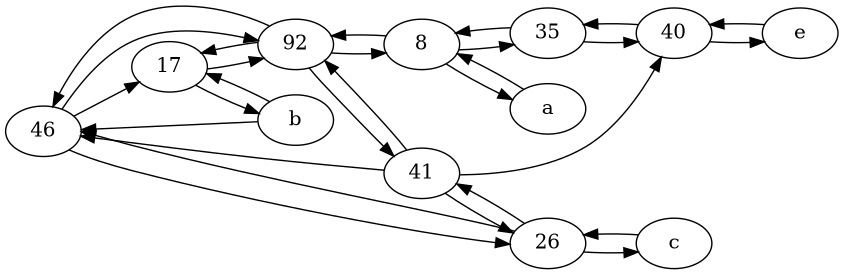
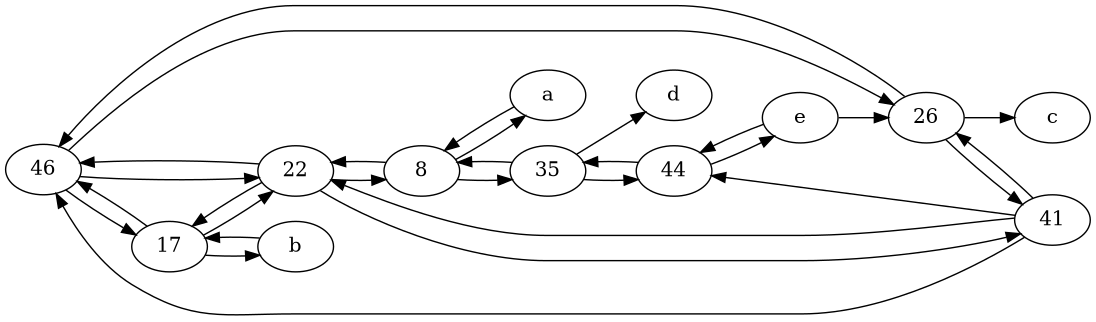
(674, 33) -> (674, 171)
(296, 44) -> (296, 171)
none -> (674, 95)
(177, 125) -> (119, 207)
(618, 234) -> (856, 118)
